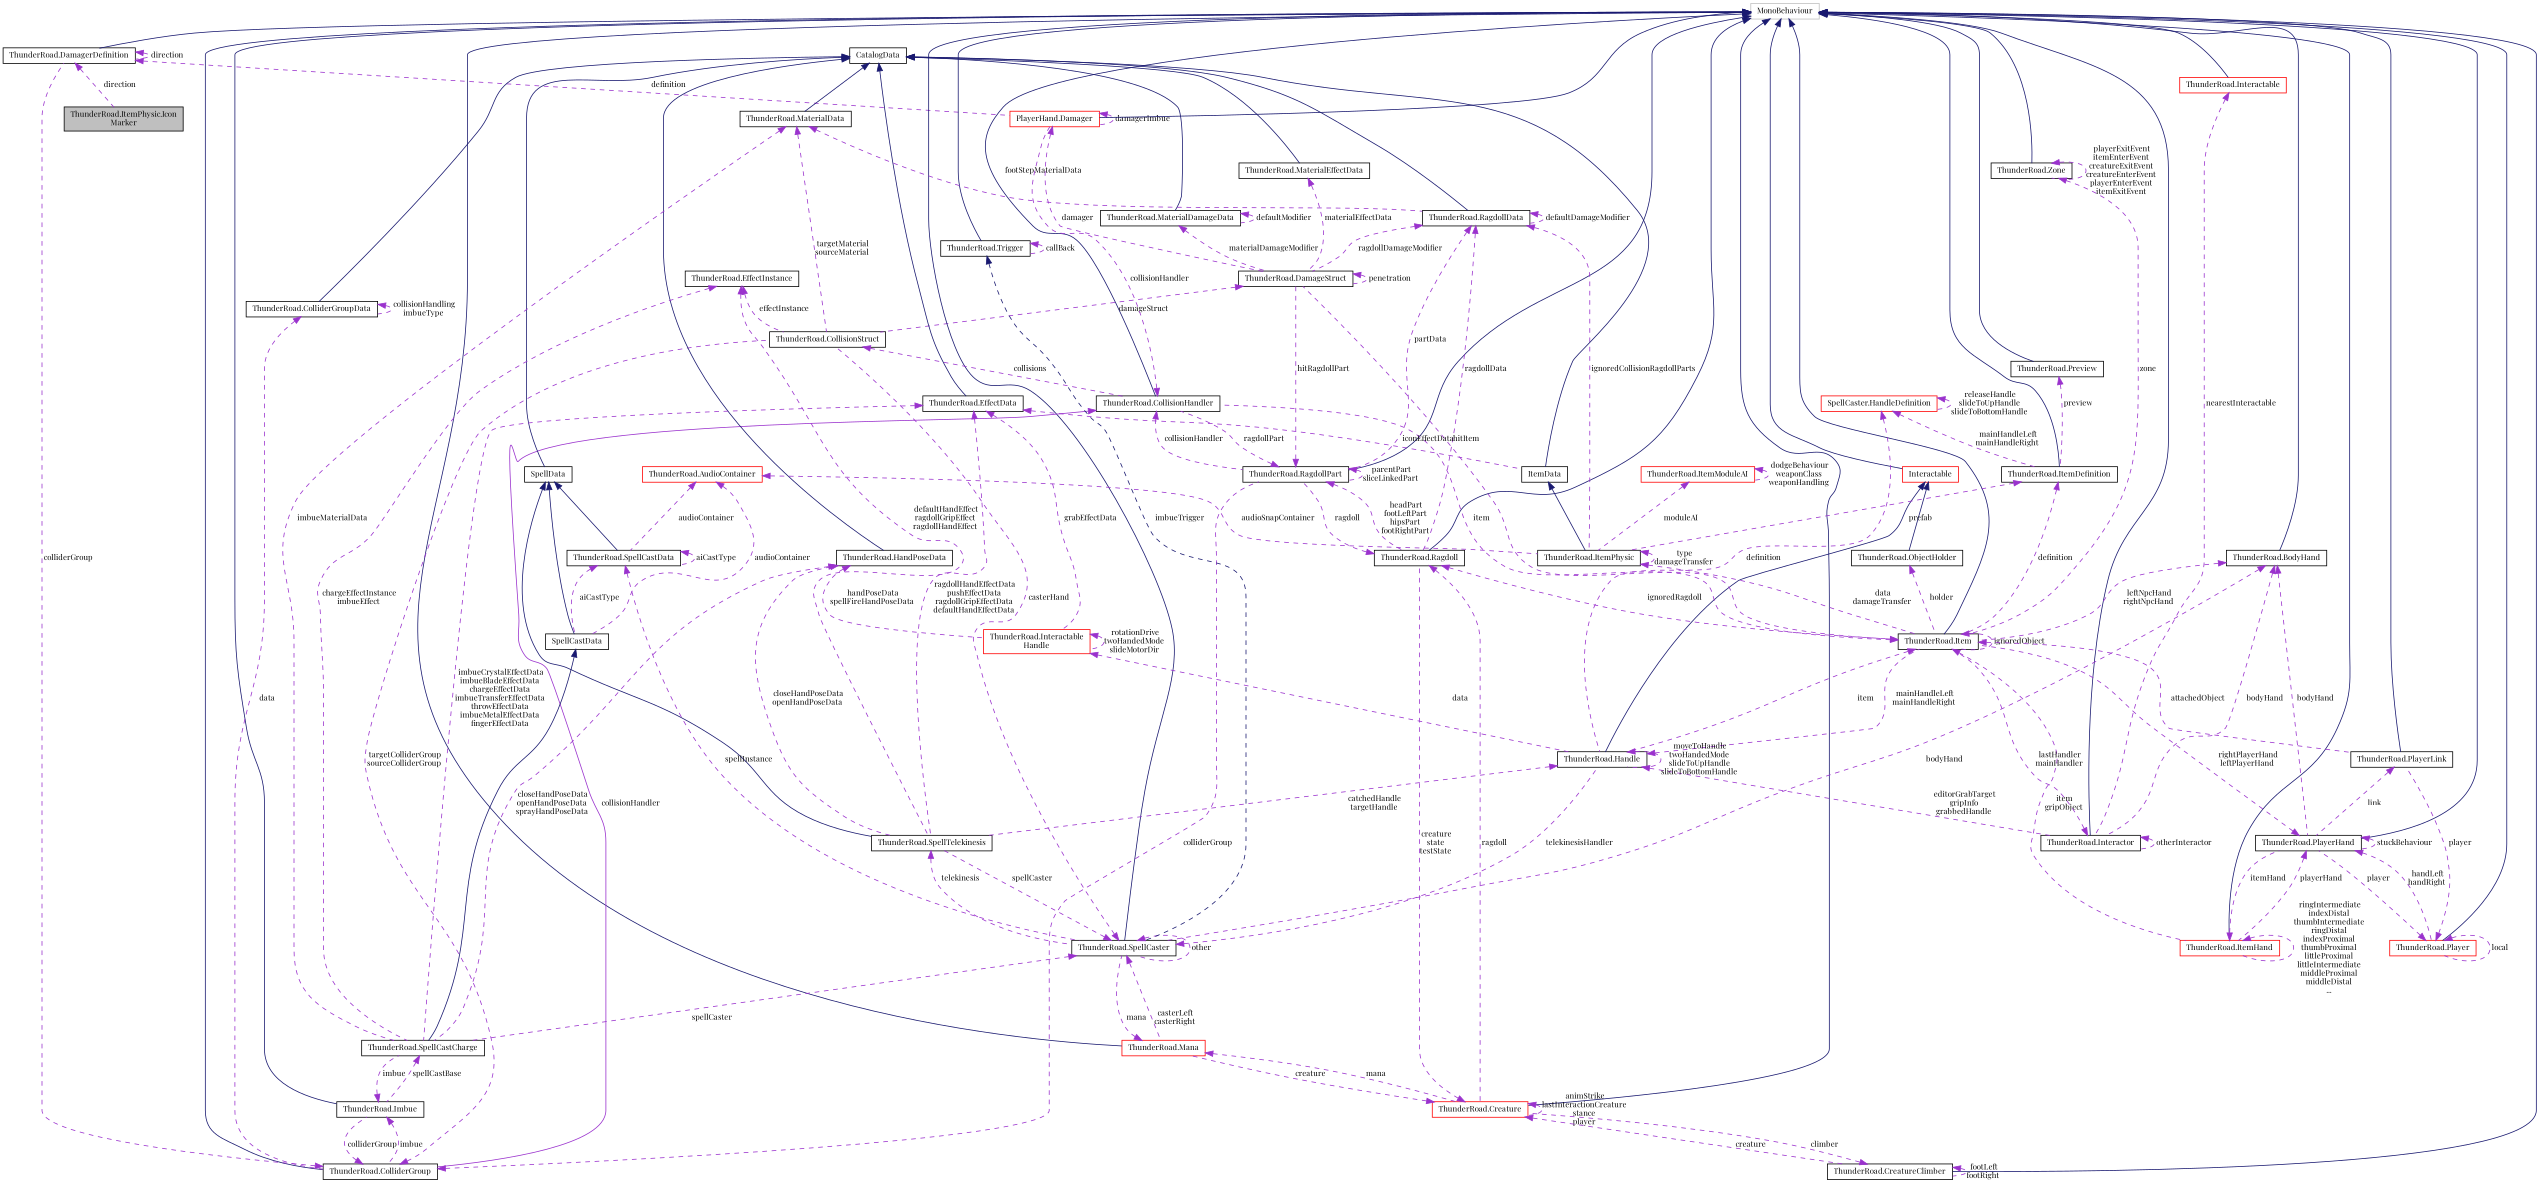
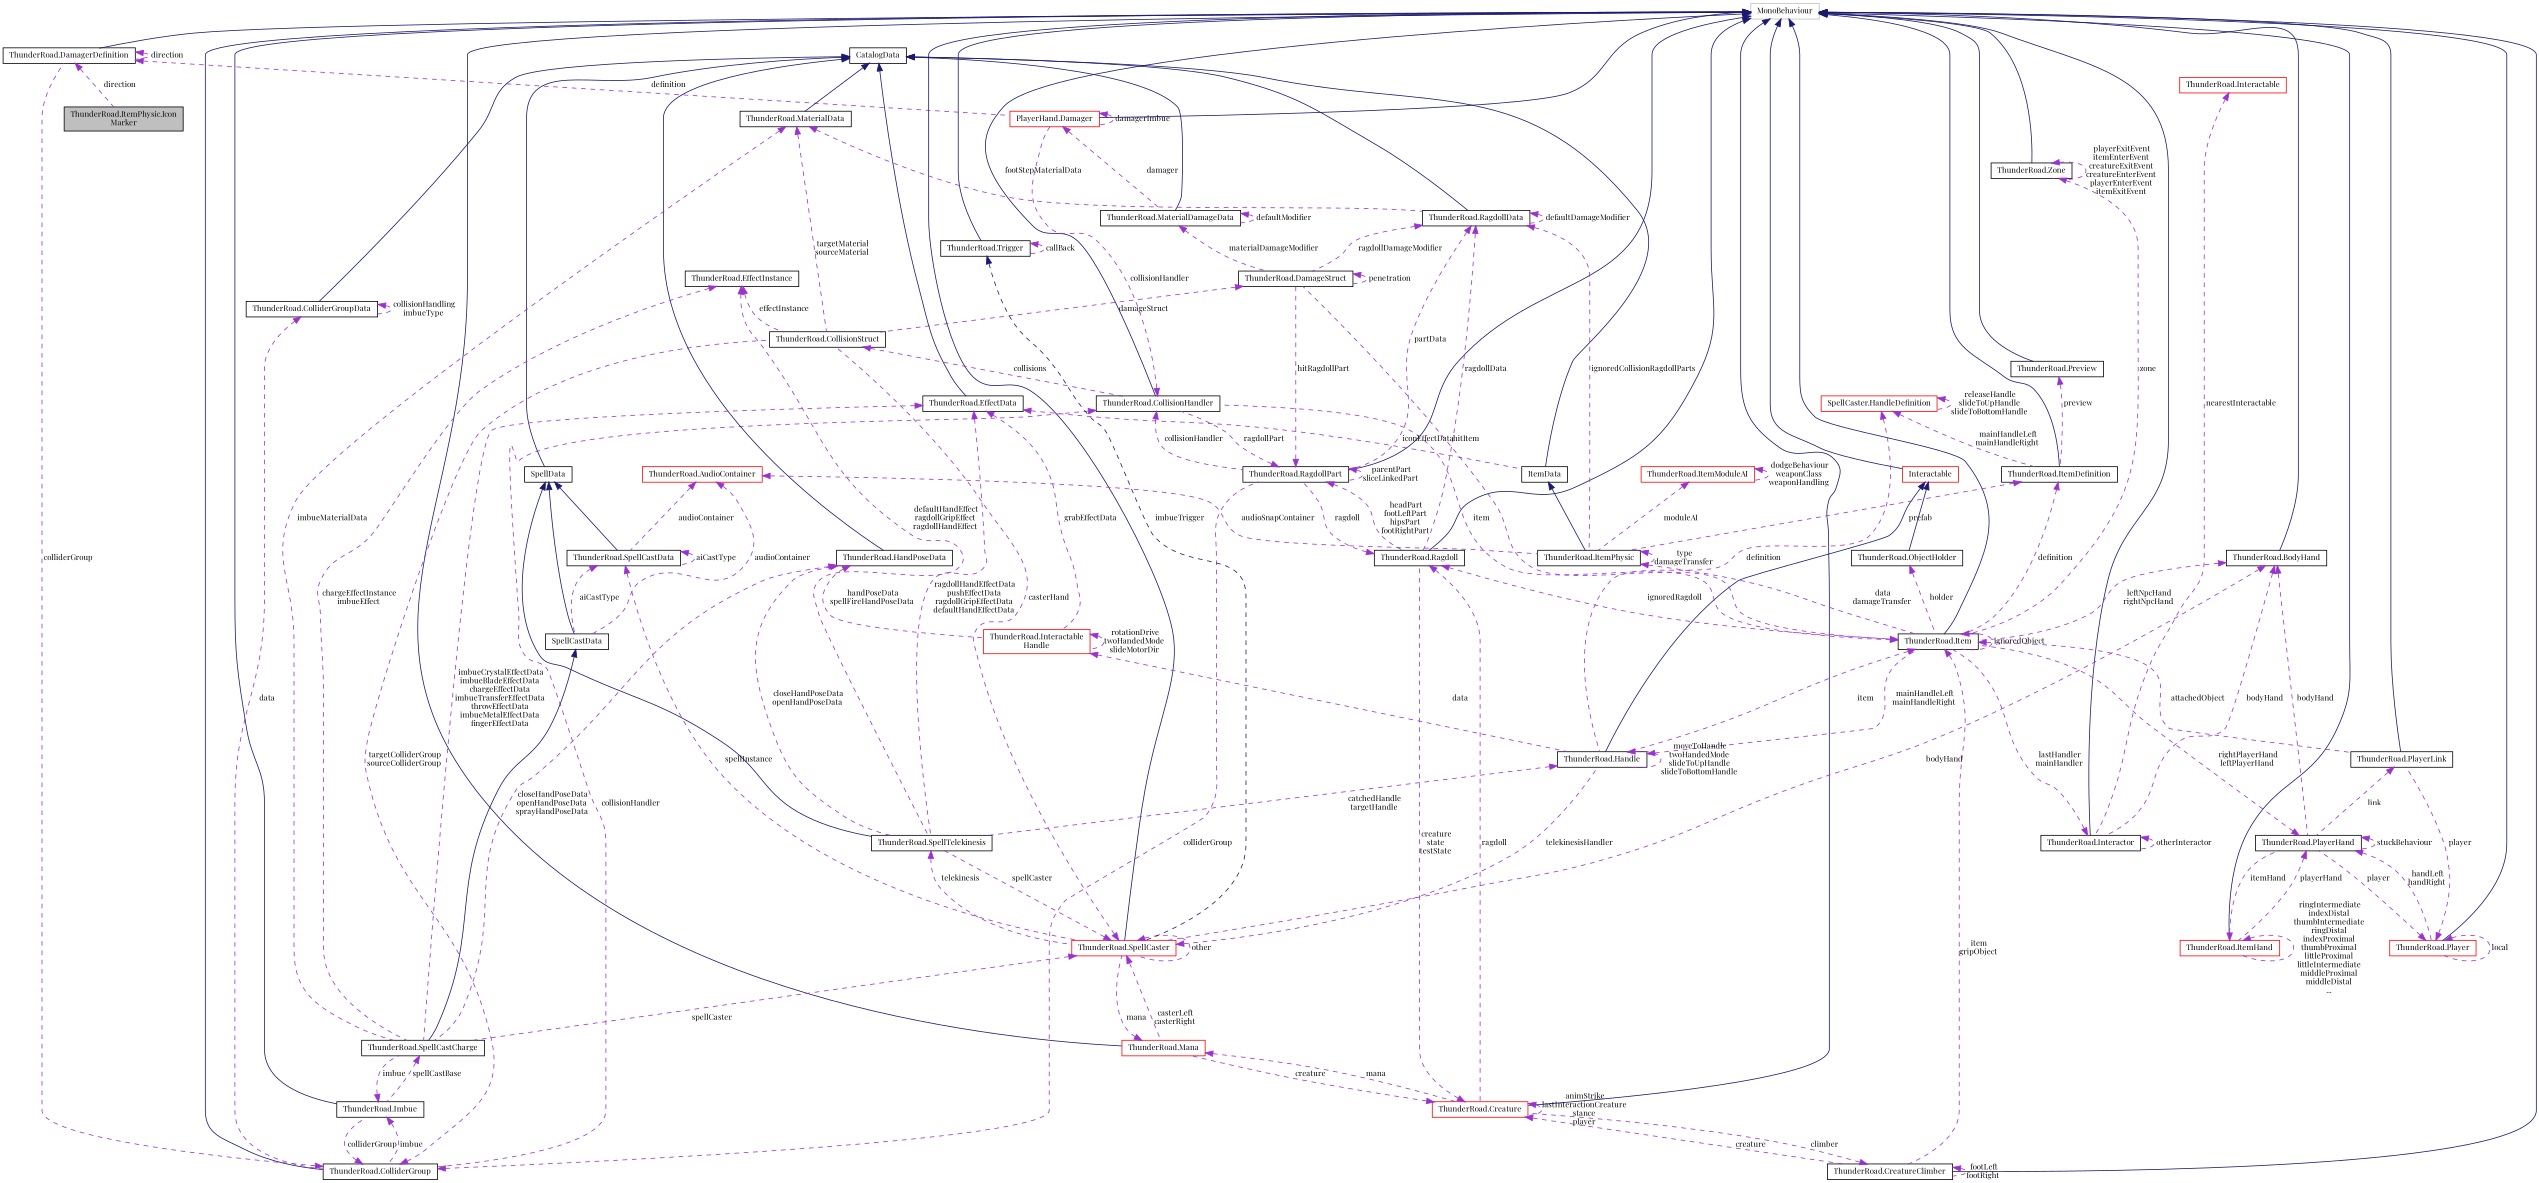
(2037, 19) -> none
(2477, 157) -> none
(1304, 171) -> none
(1115, 240) -> (1116, 171)
(517, 586) -> (517, 586)
(1850, 802) -> none
(2035, 820) -> (1959, 921)
(1124, 948) -> (1124, 948)
